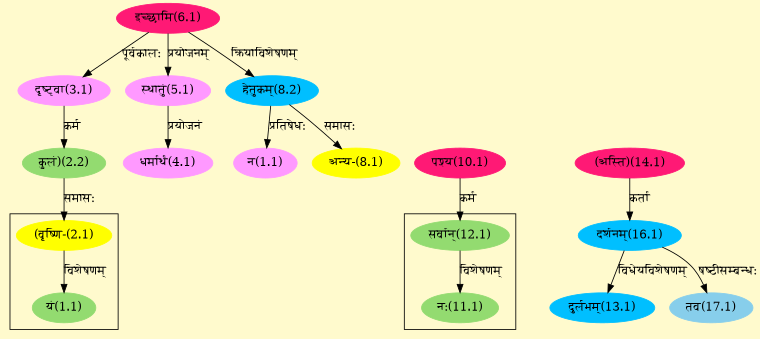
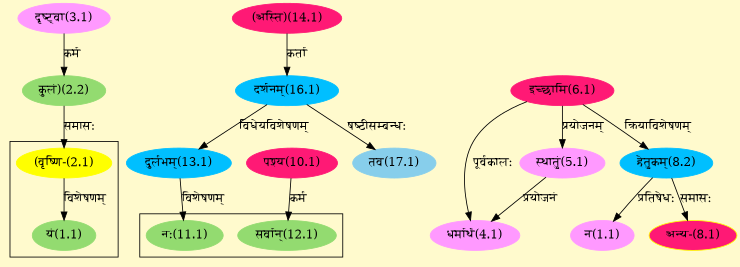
(119, 52) -> (472, 144)
(356, 163) -> (693, 235)
(460, 267) -> (181, 195)
